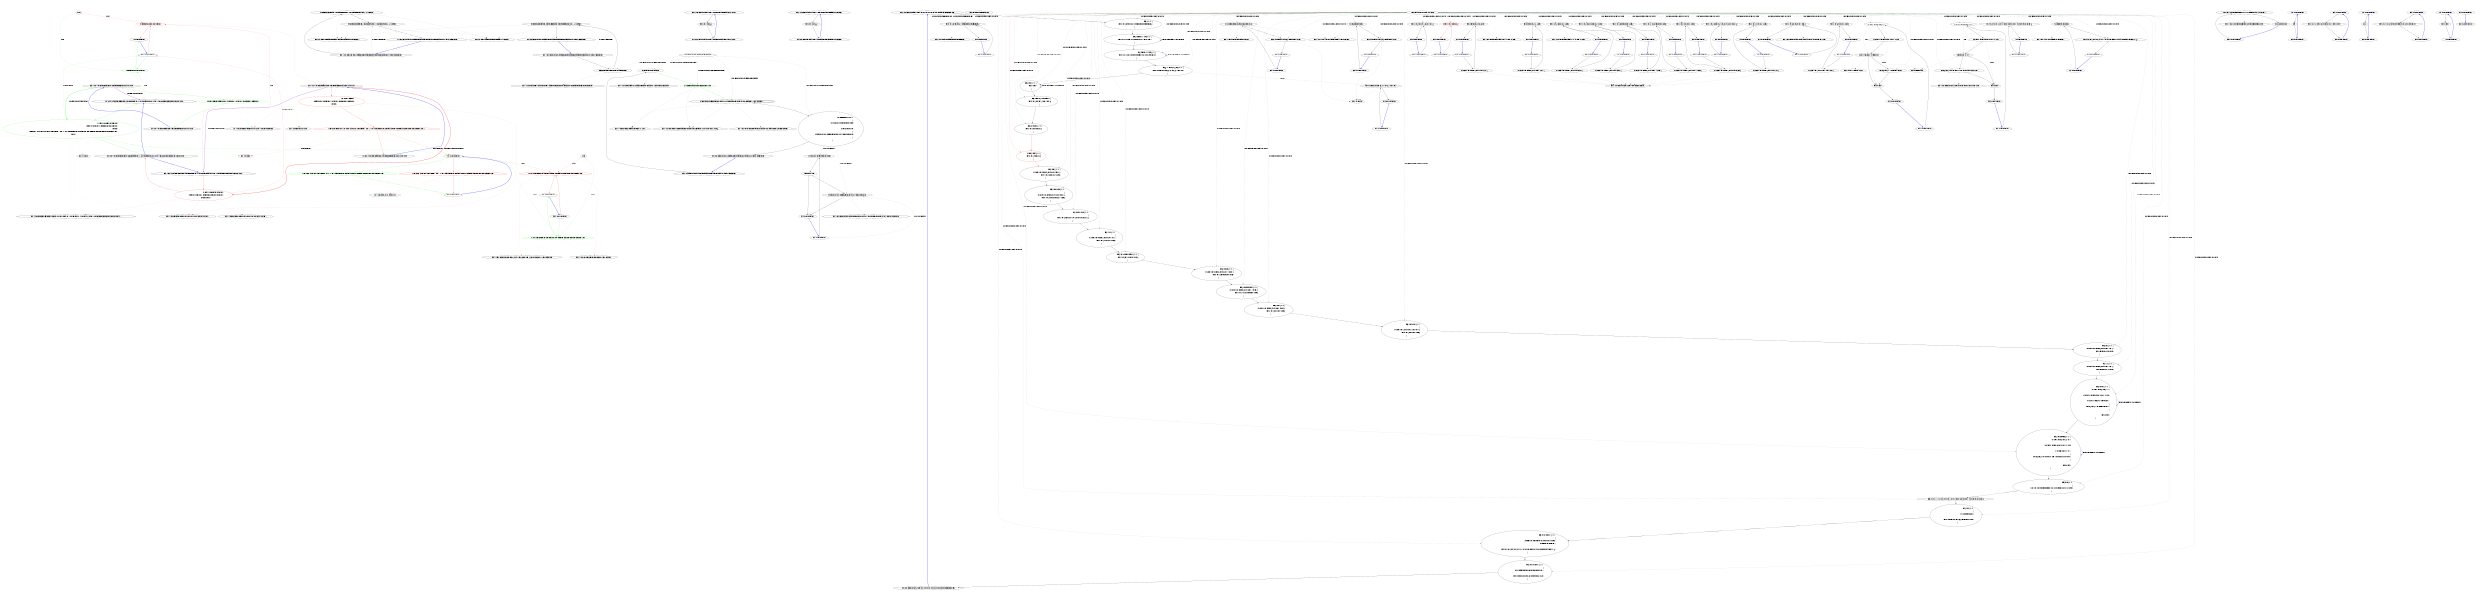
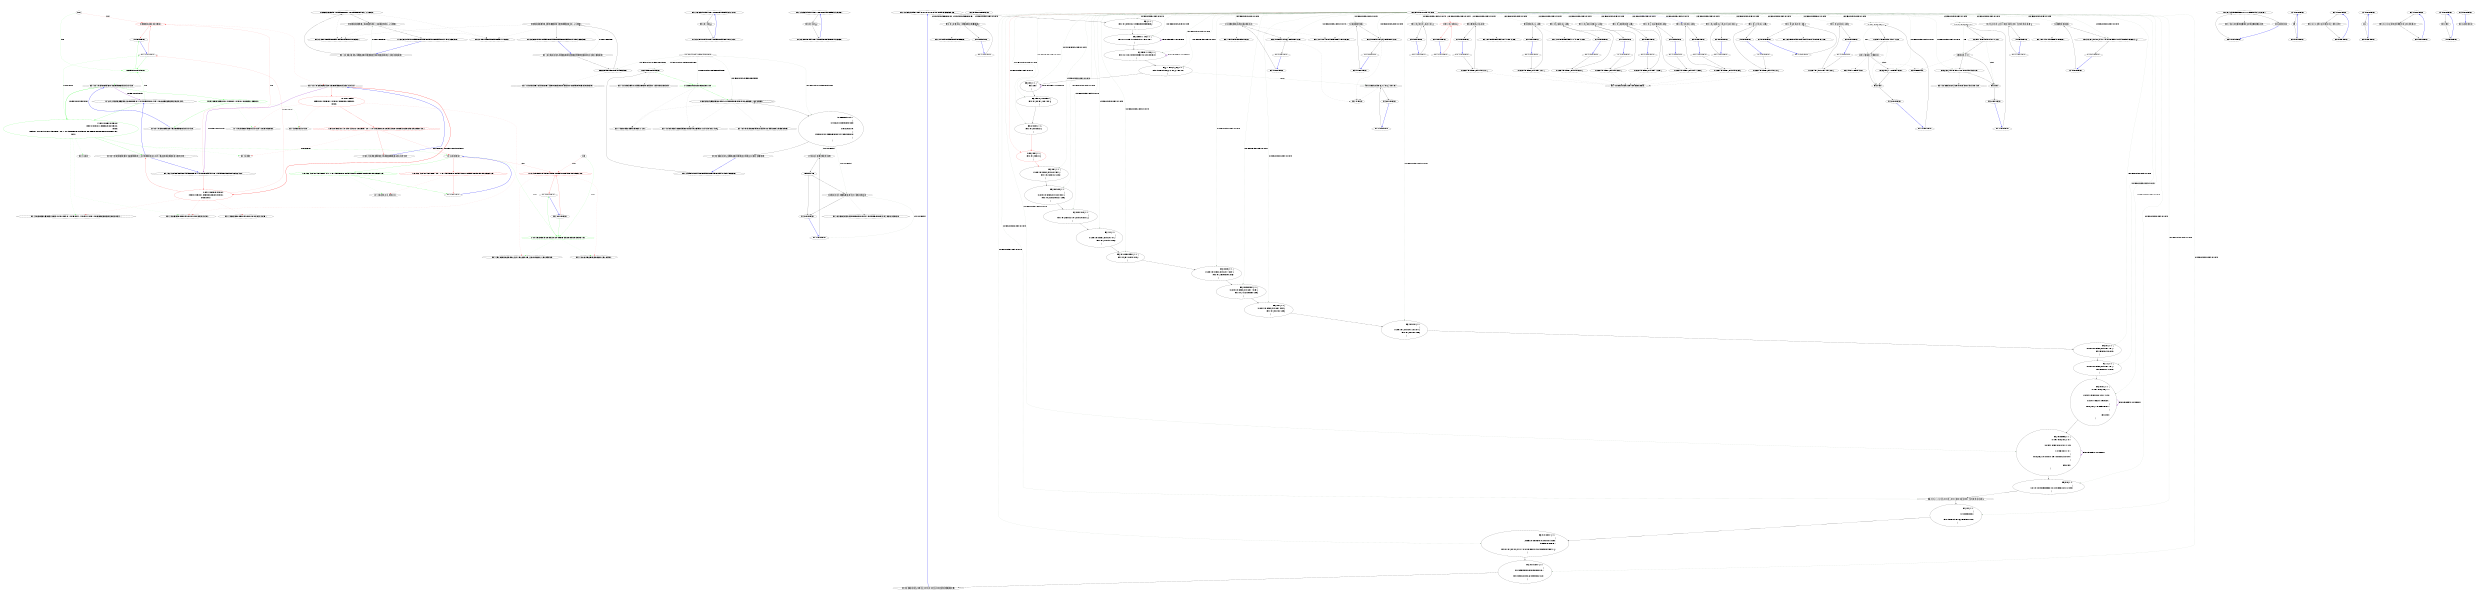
(1815, 16) -> (1815, 16)
(698, 55) -> (698, 55)
(651, 71) -> (651, 71)
